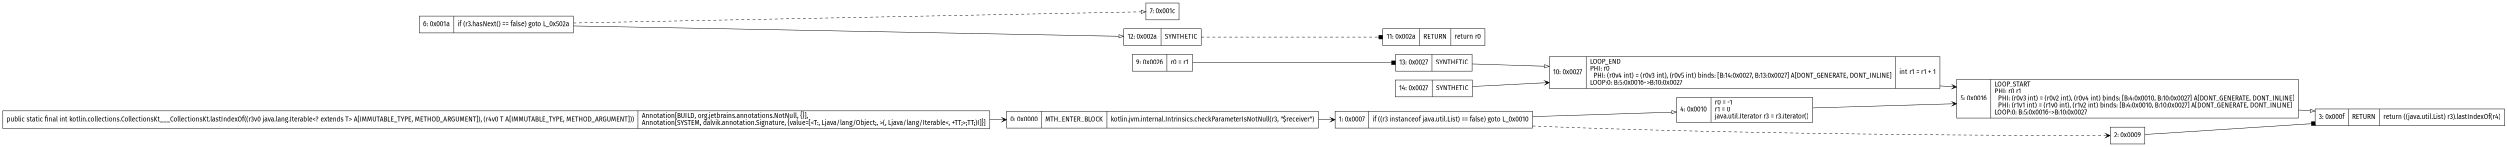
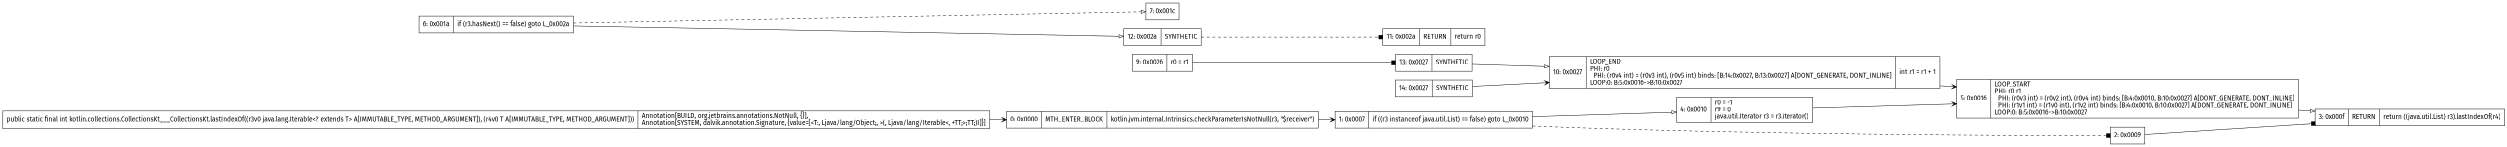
(514, 24) -> (514, 24)
(1723, 110) -> (1723, 110)
(1819, 133) -> (1819, 133)
